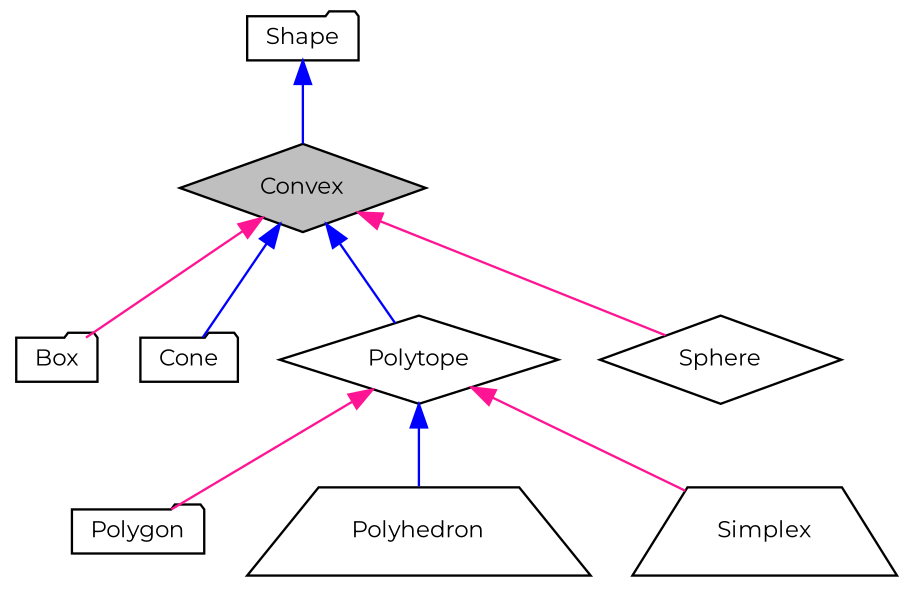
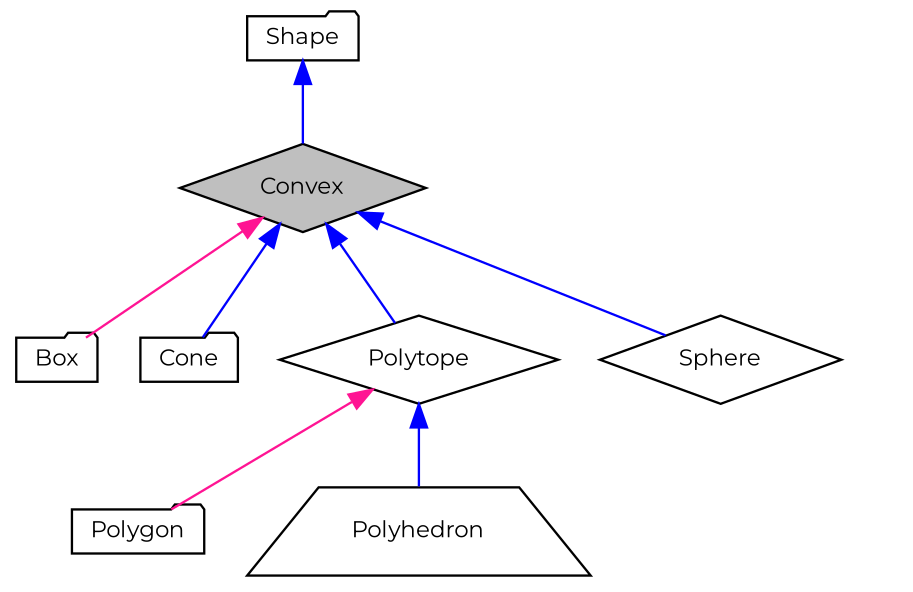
(523, 278) -> (523, 278)
(765, 531) -> none
